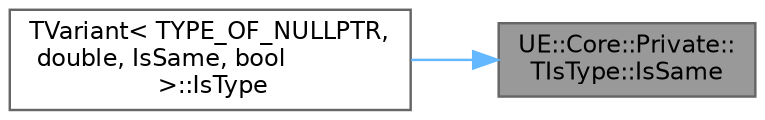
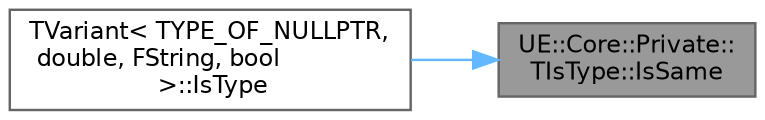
(210, 60) -> (210, 60)
